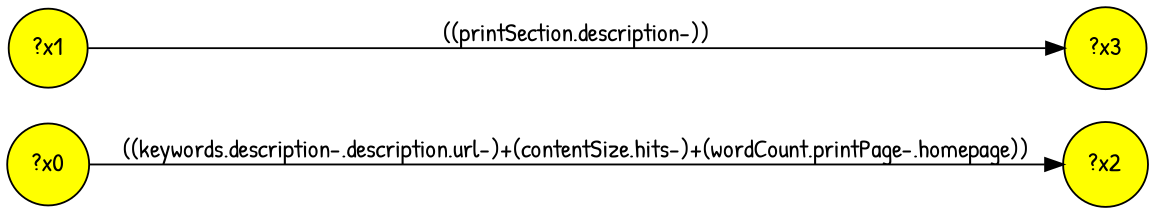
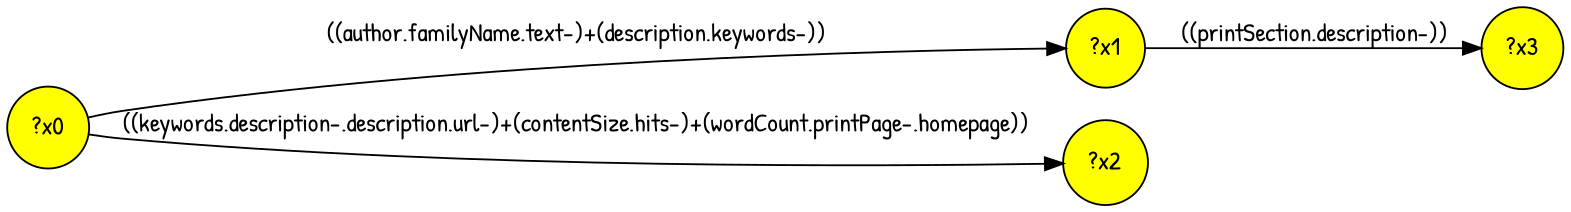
none -> (566, 67)
